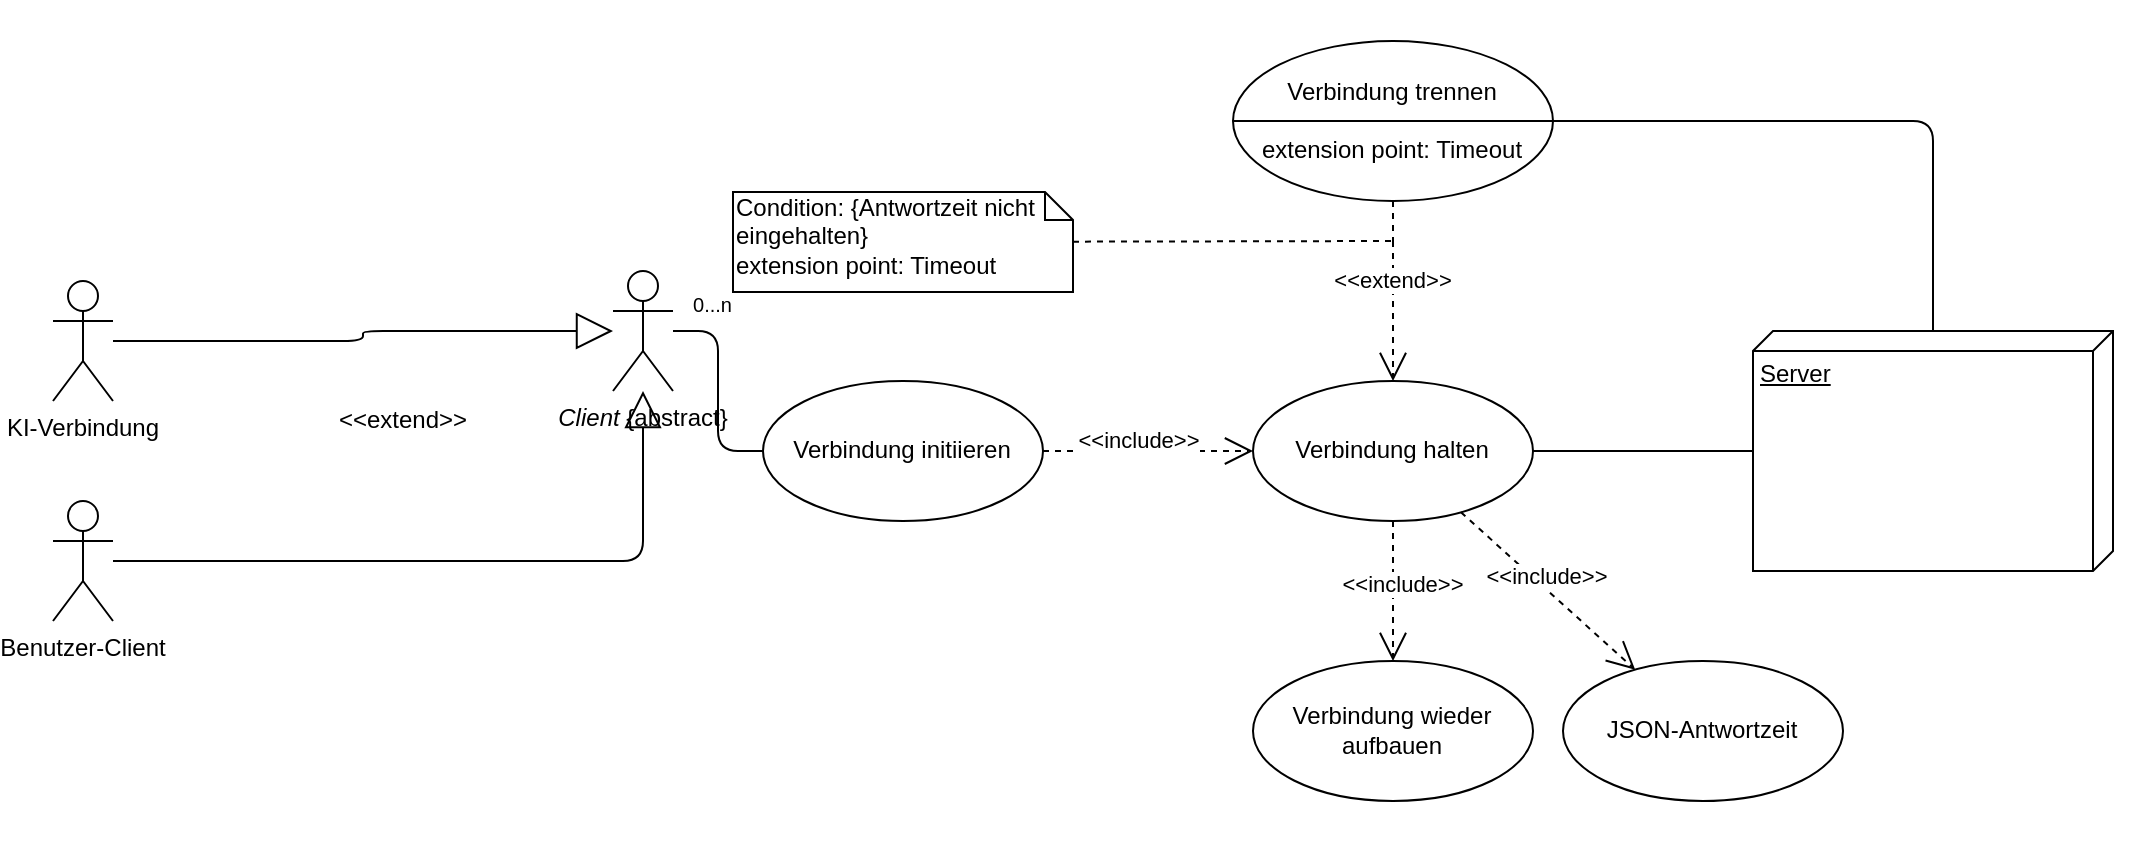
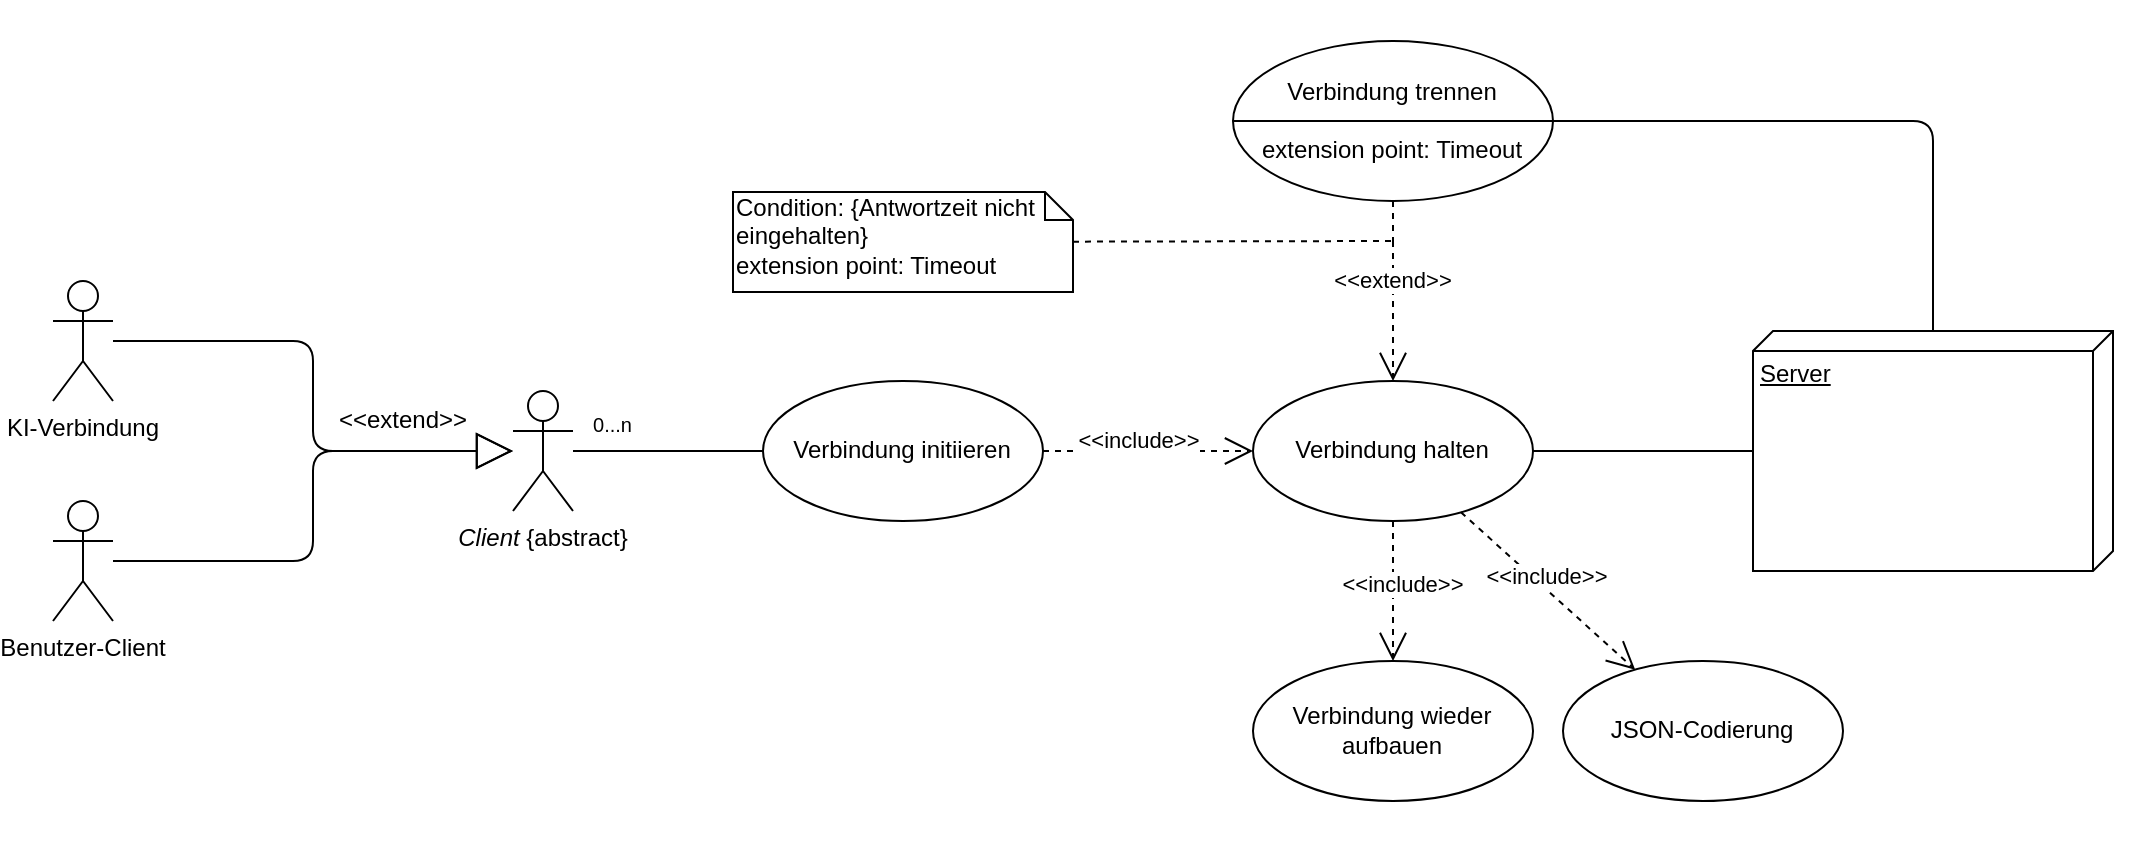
(643, 331) -> (543, 451)
(1703, 731) -> (1703, 731)
